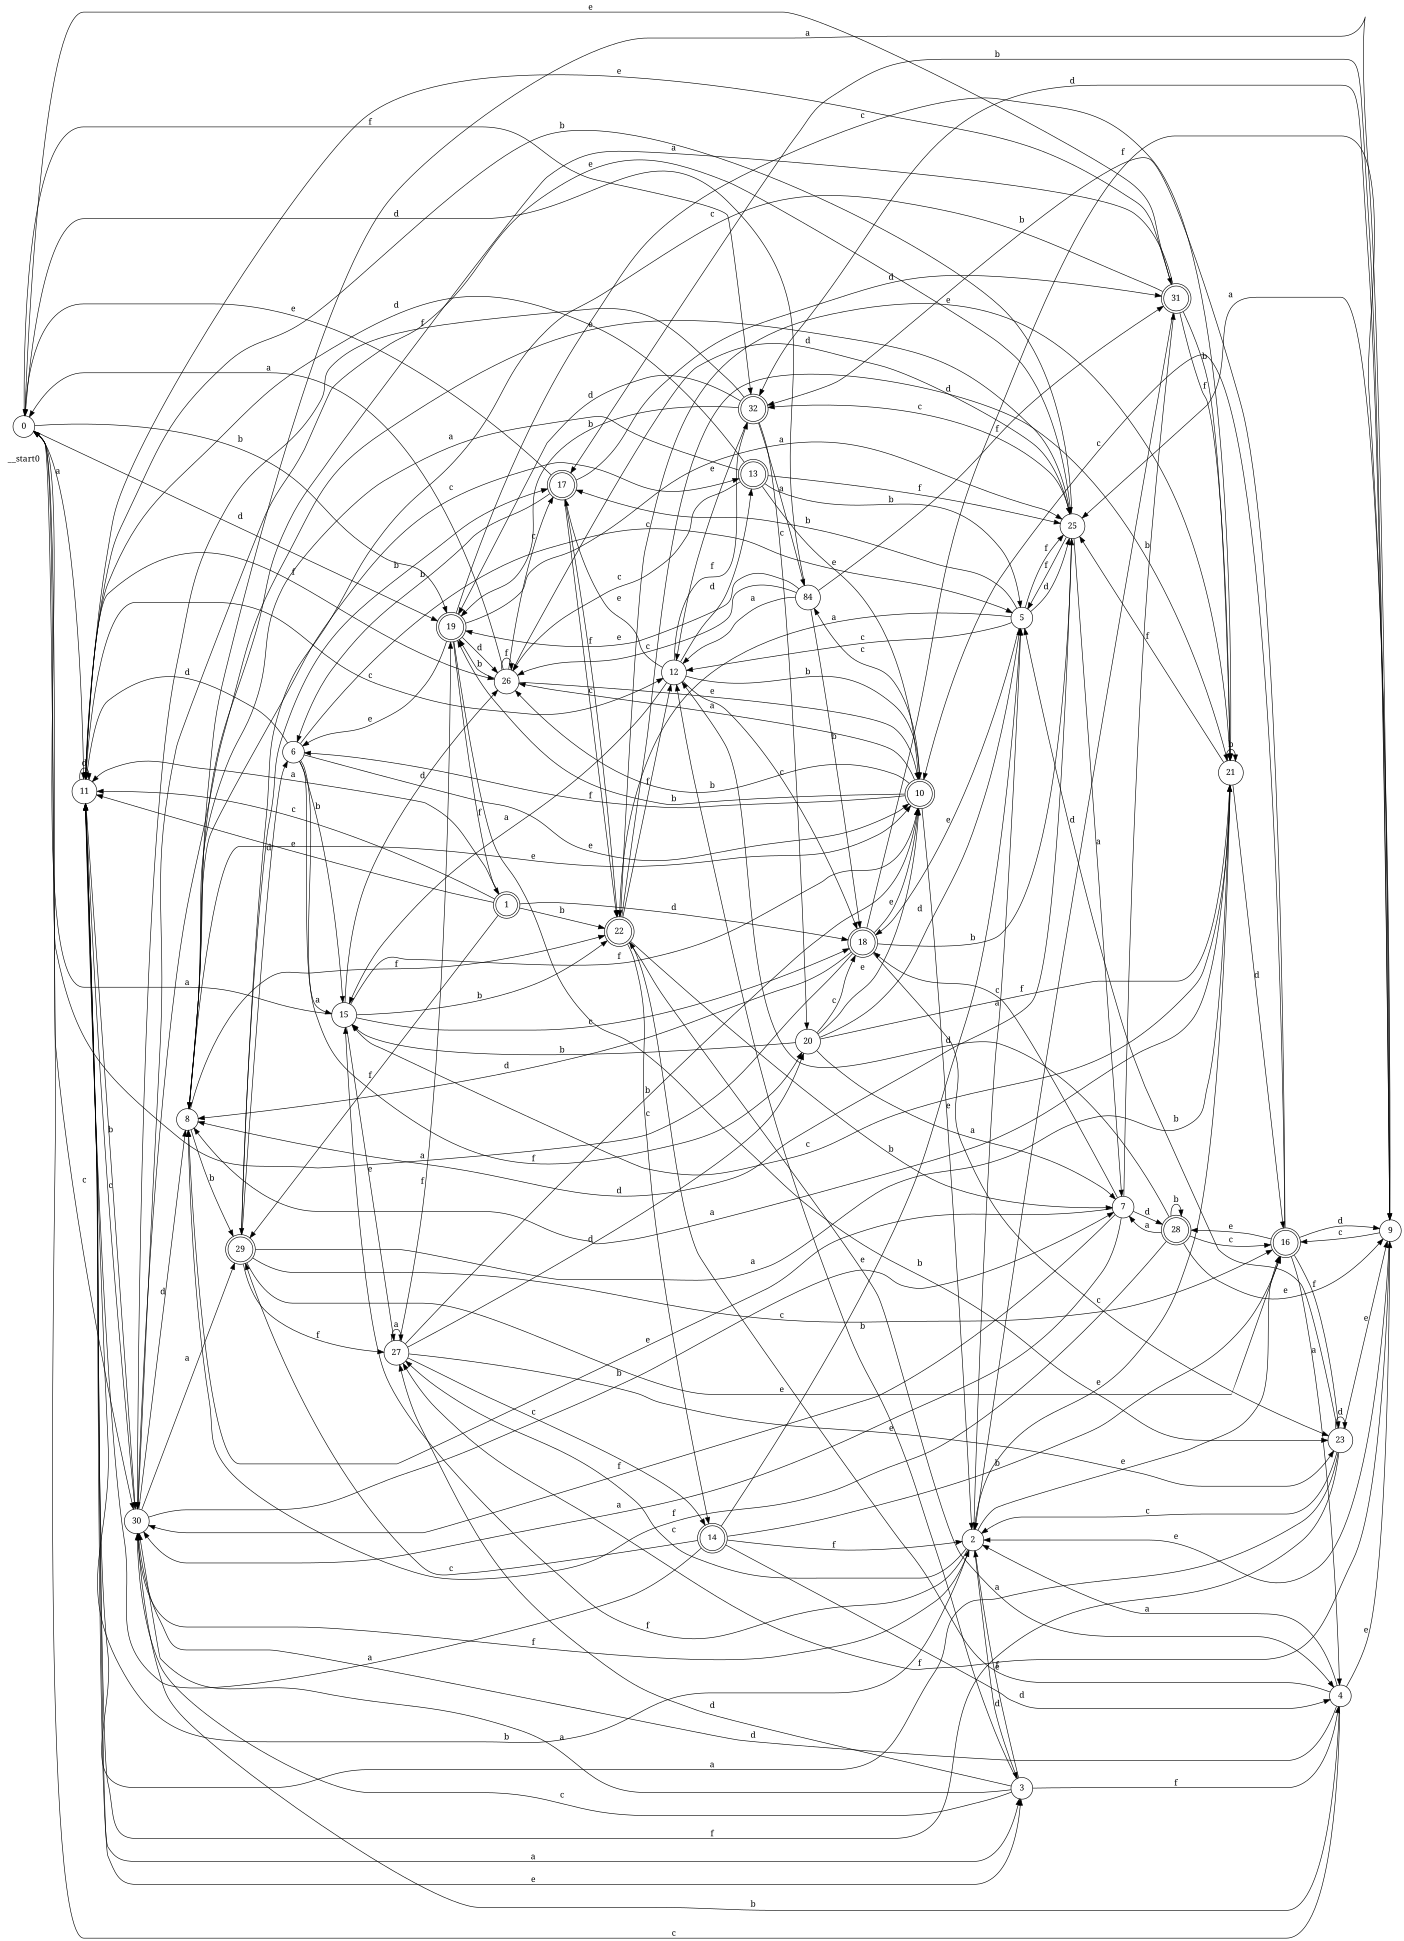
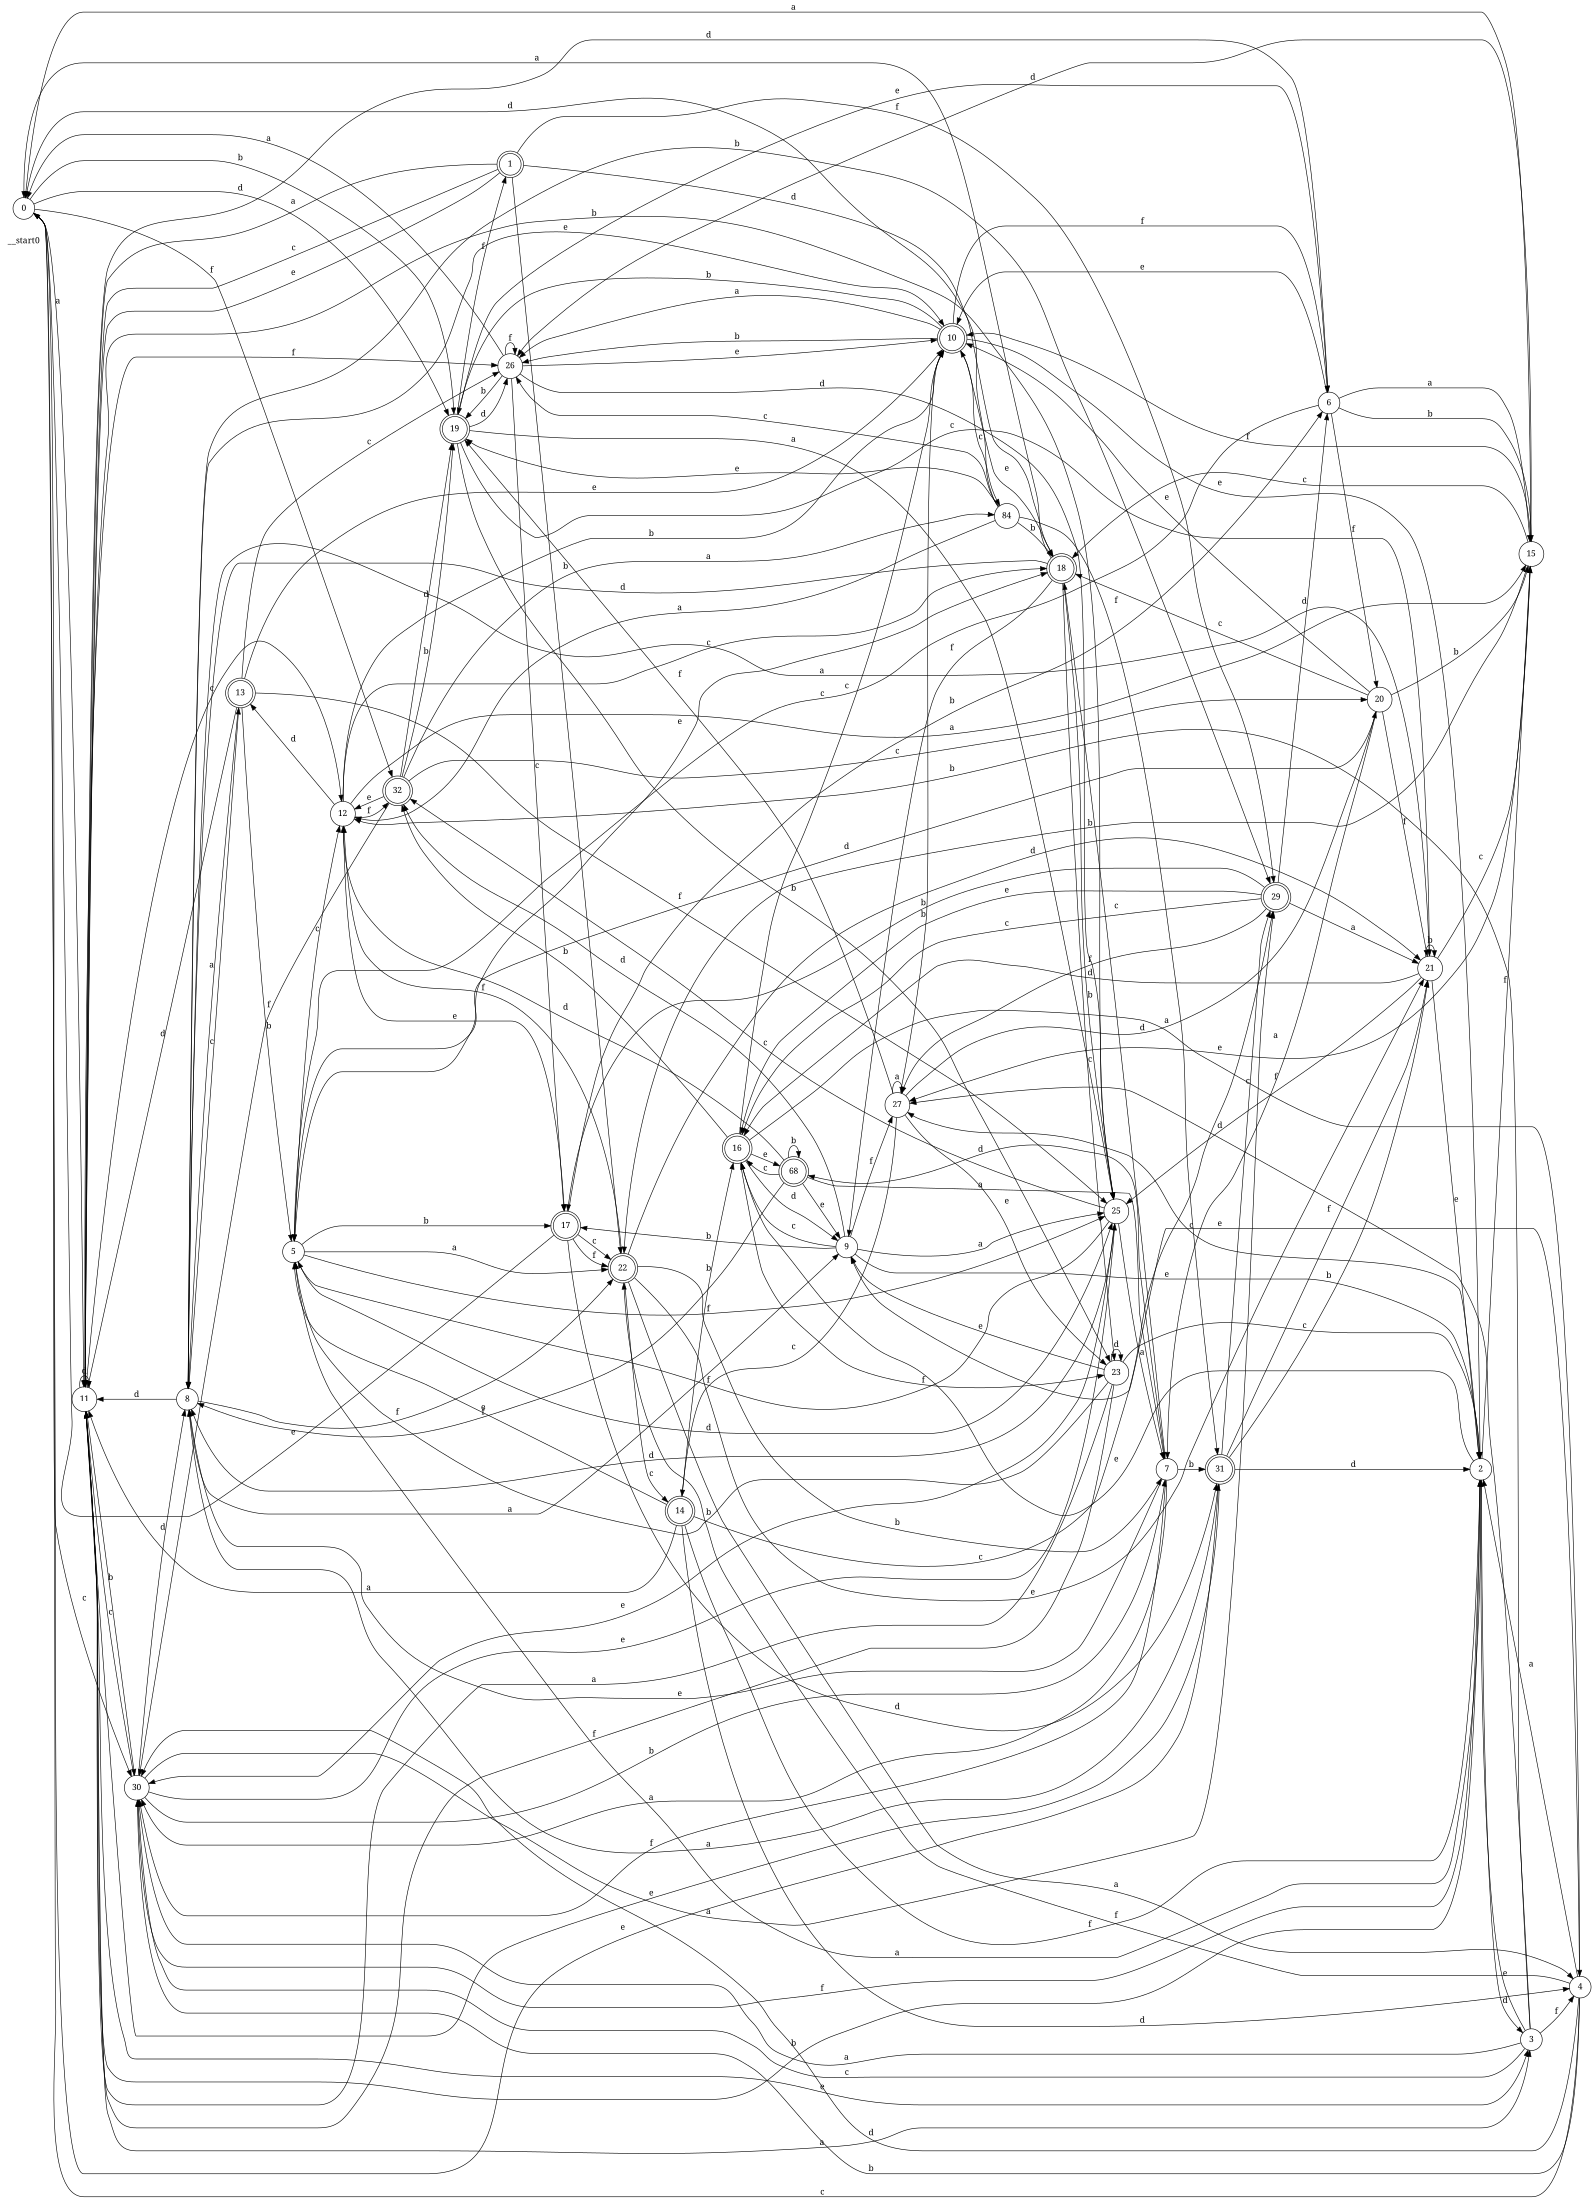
(1176, 1230) -> (794, 1171)
none -> (140, 1399)
